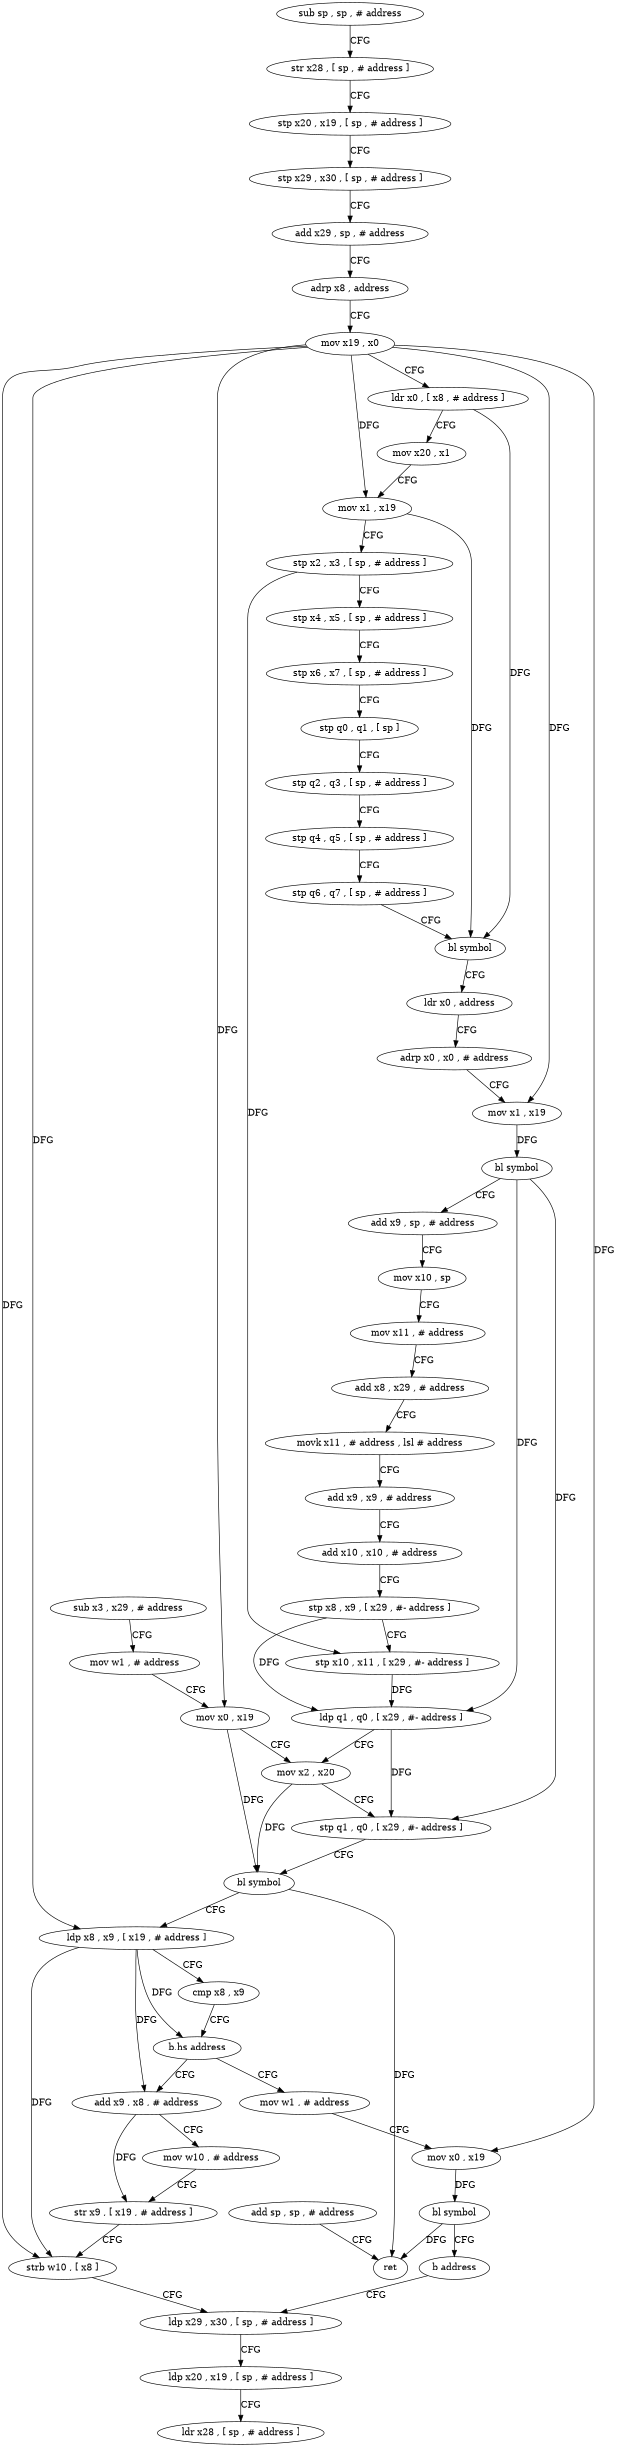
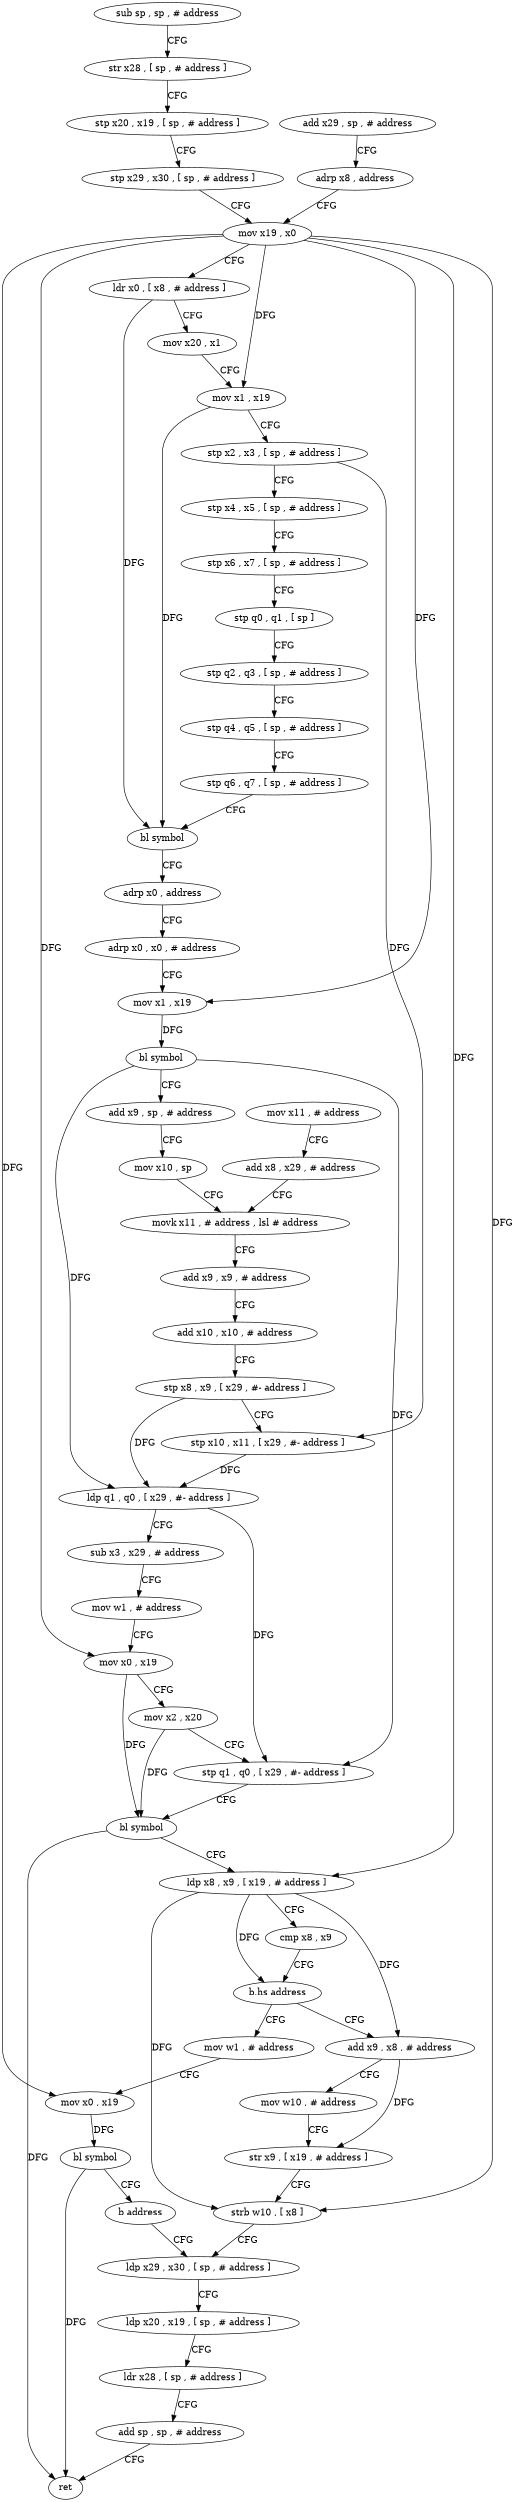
(350, 203) -> (223, 205)
(459, 1004) -> (162, 894)
(420, 1303) -> (196, 1194)
(351, 1744) -> (153, 1523)
none -> (177, 2402)
